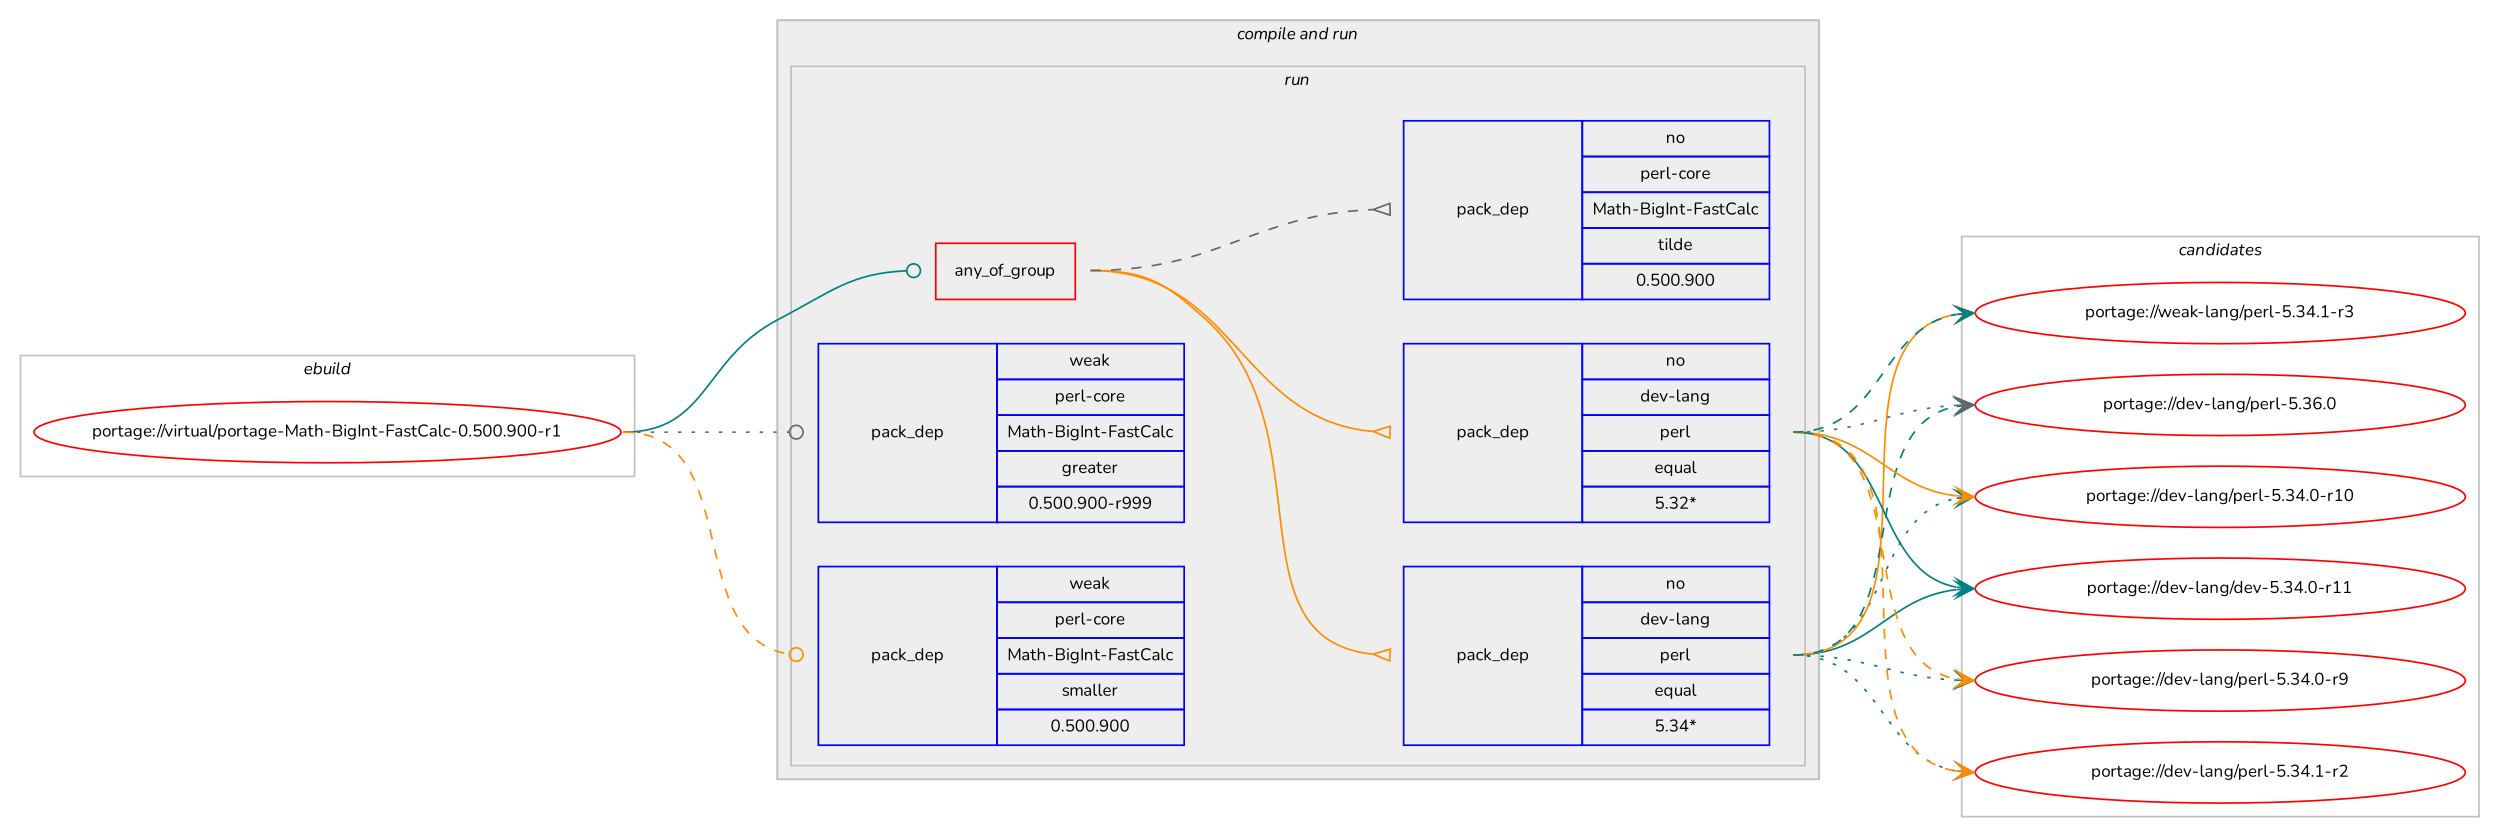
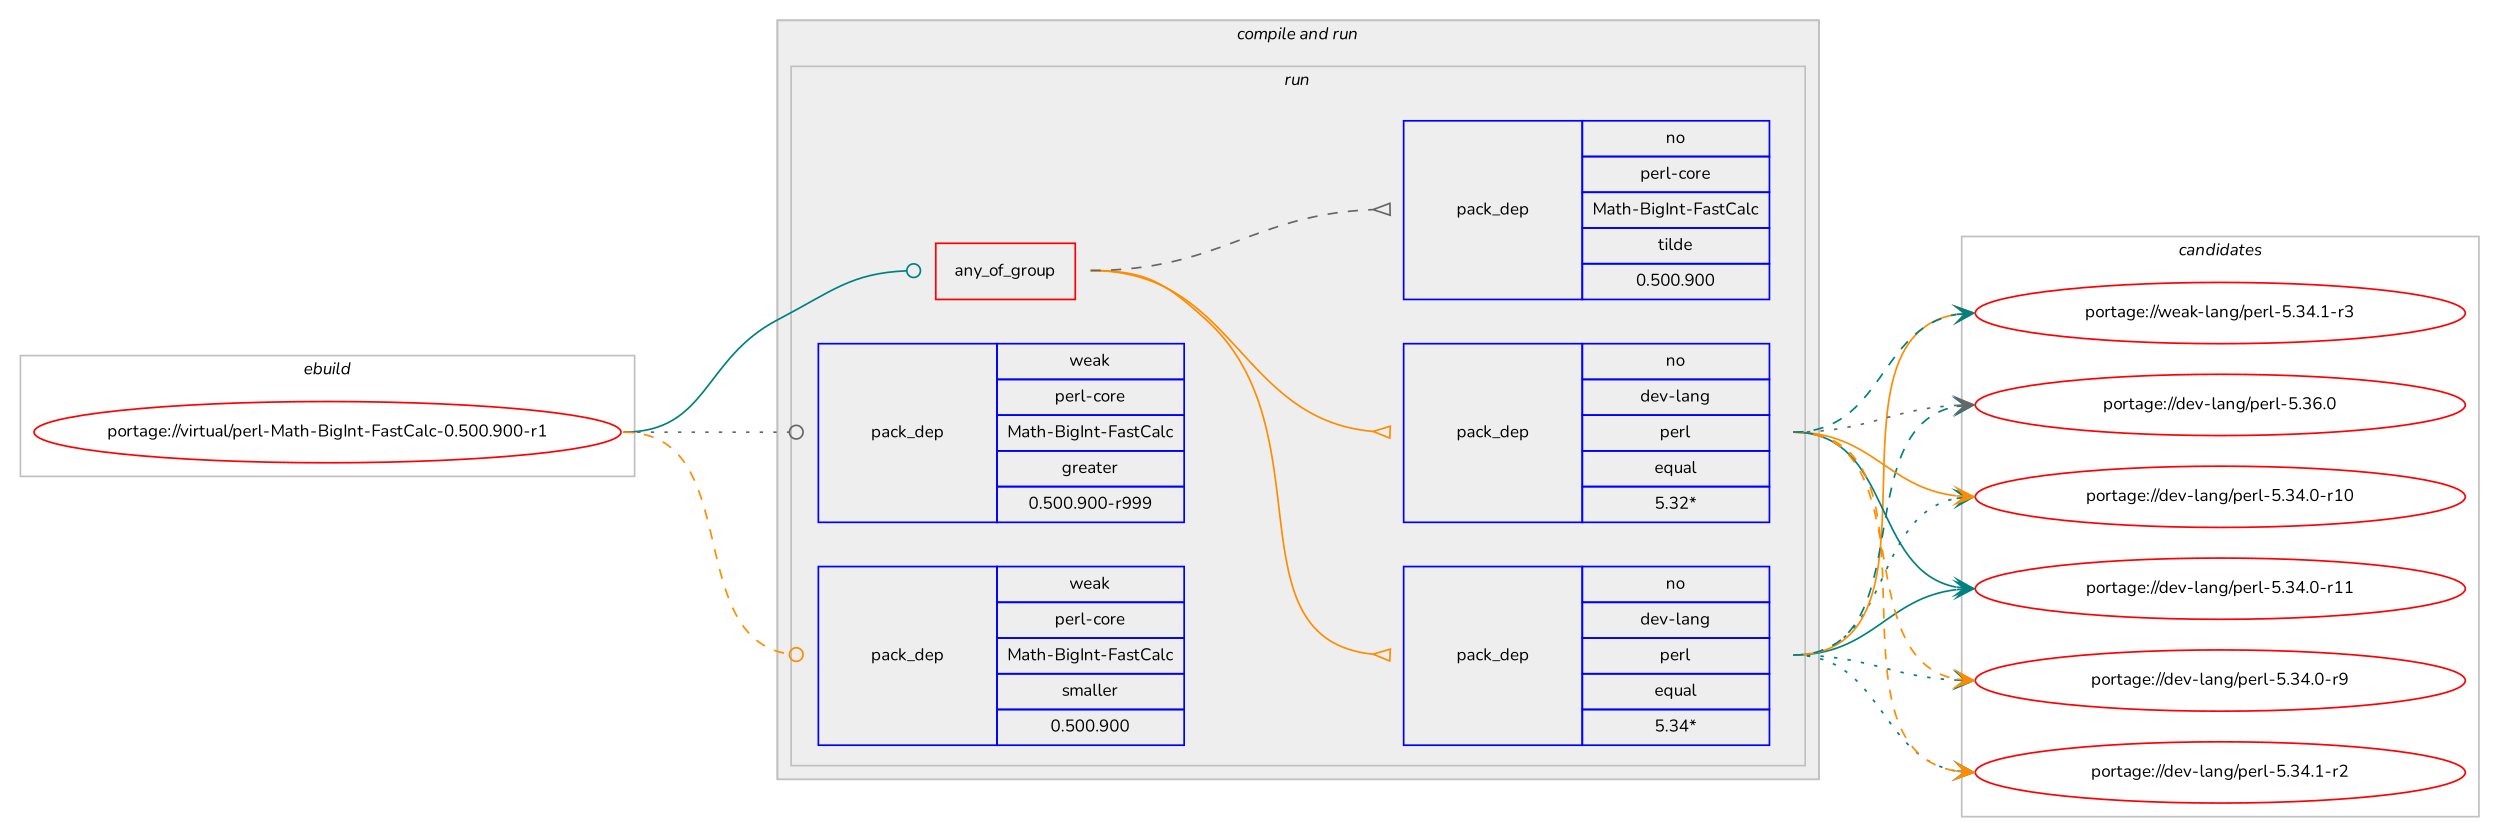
(328, 432) -> (328, 432)
(2220, 589) -> (2220, 589)
